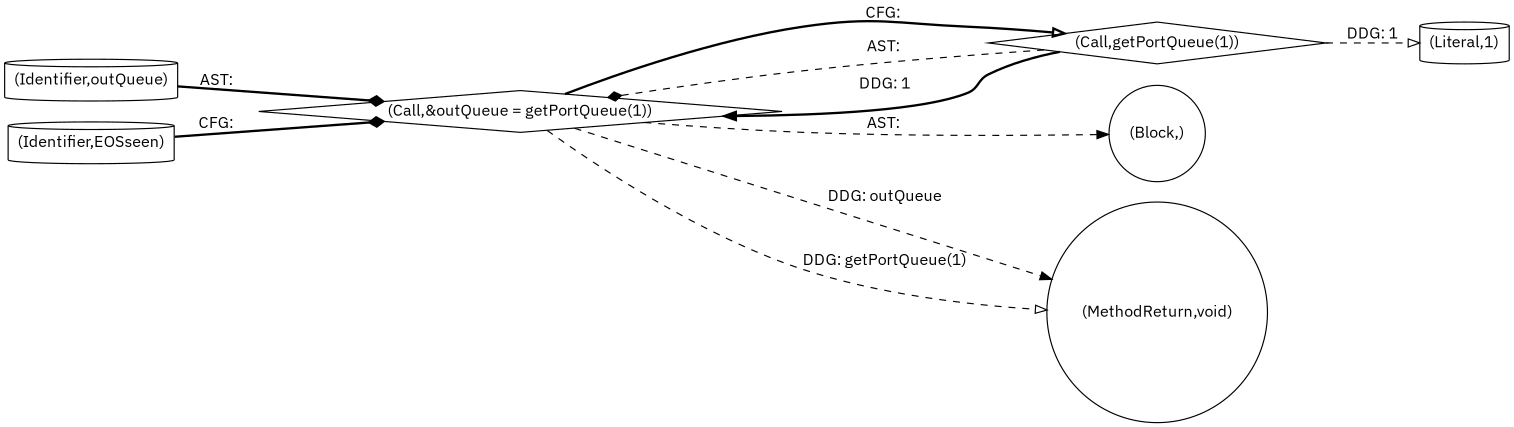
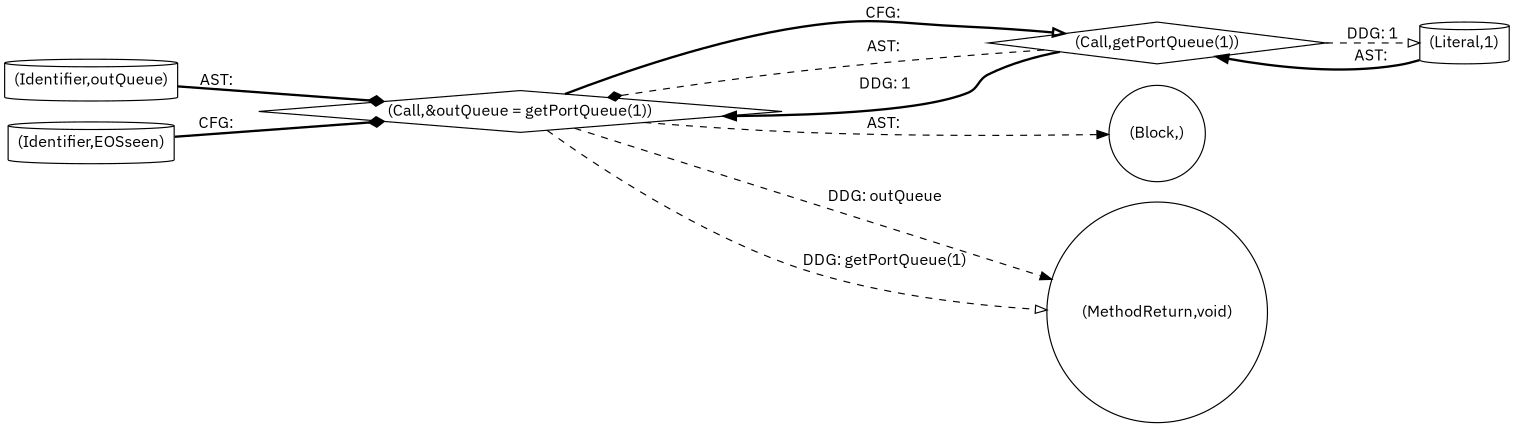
none -> (1324, 69)
